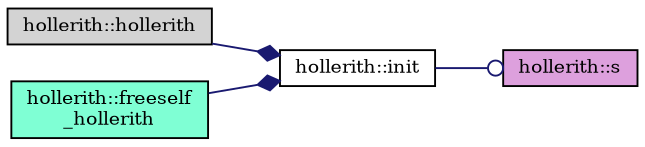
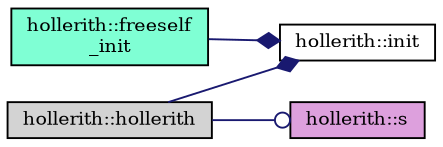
(462, 68) -> (243, 120)
(110, 110) -> (110, 37)
